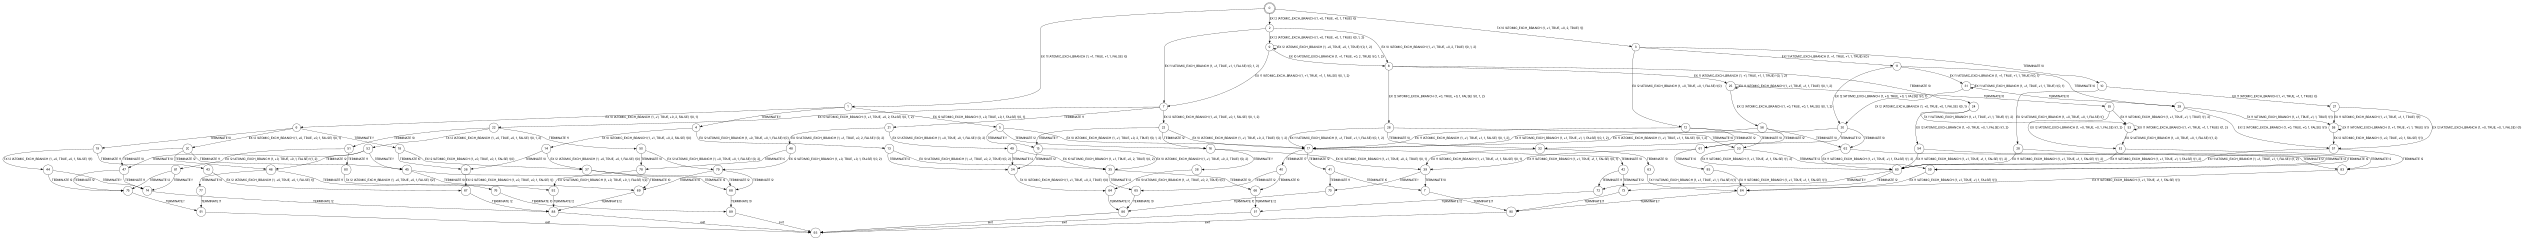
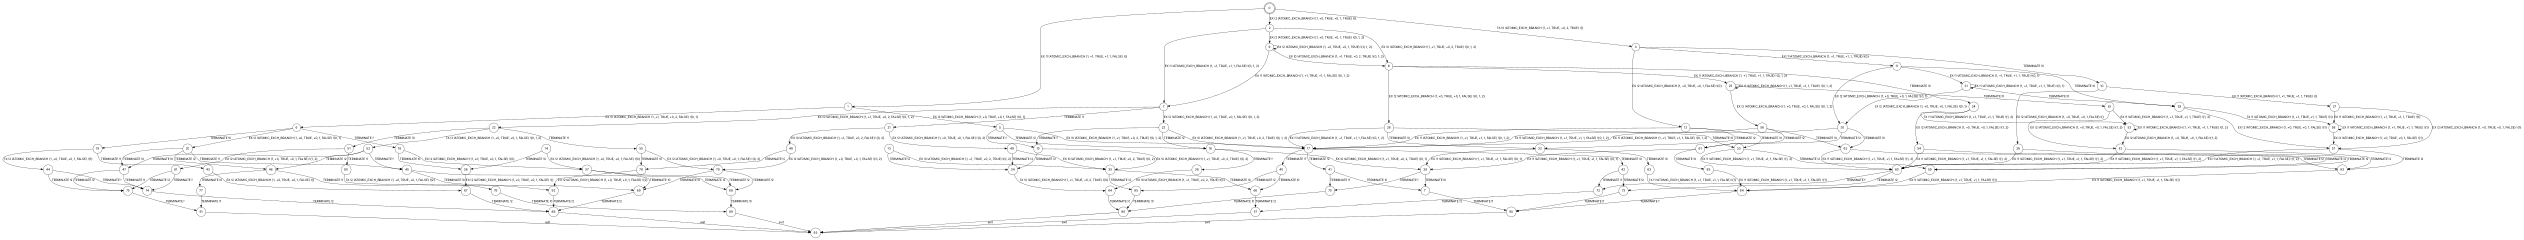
(696, 128) -> none
